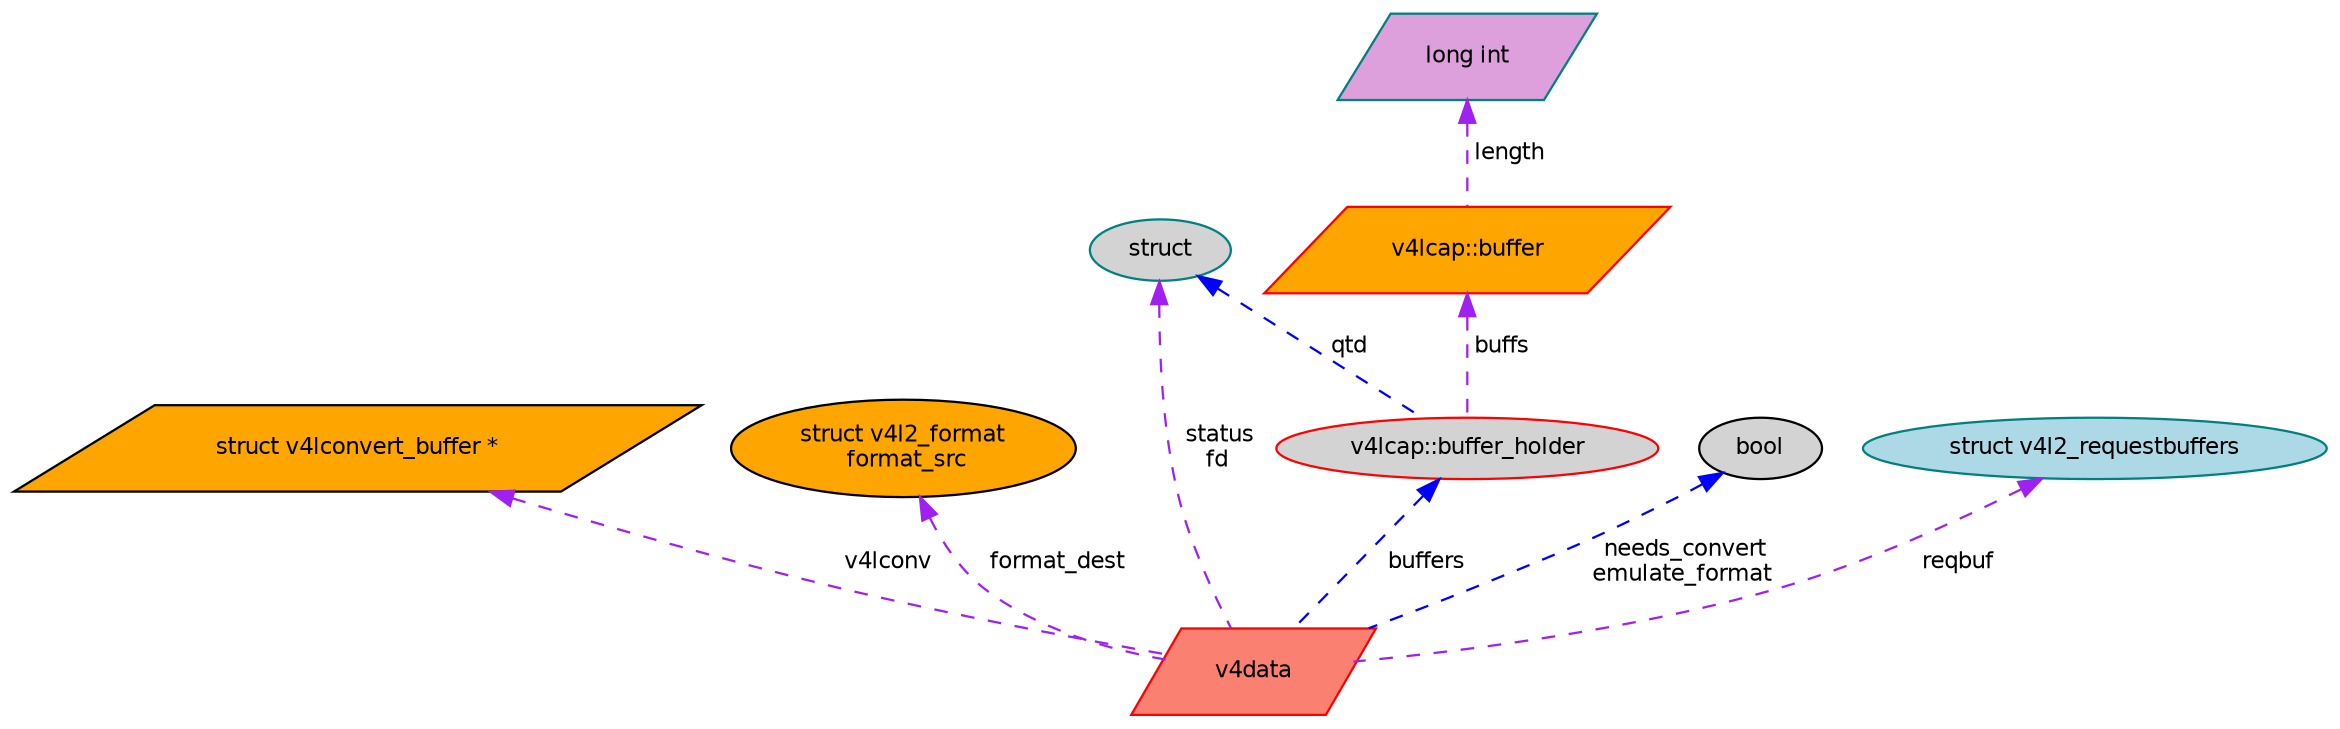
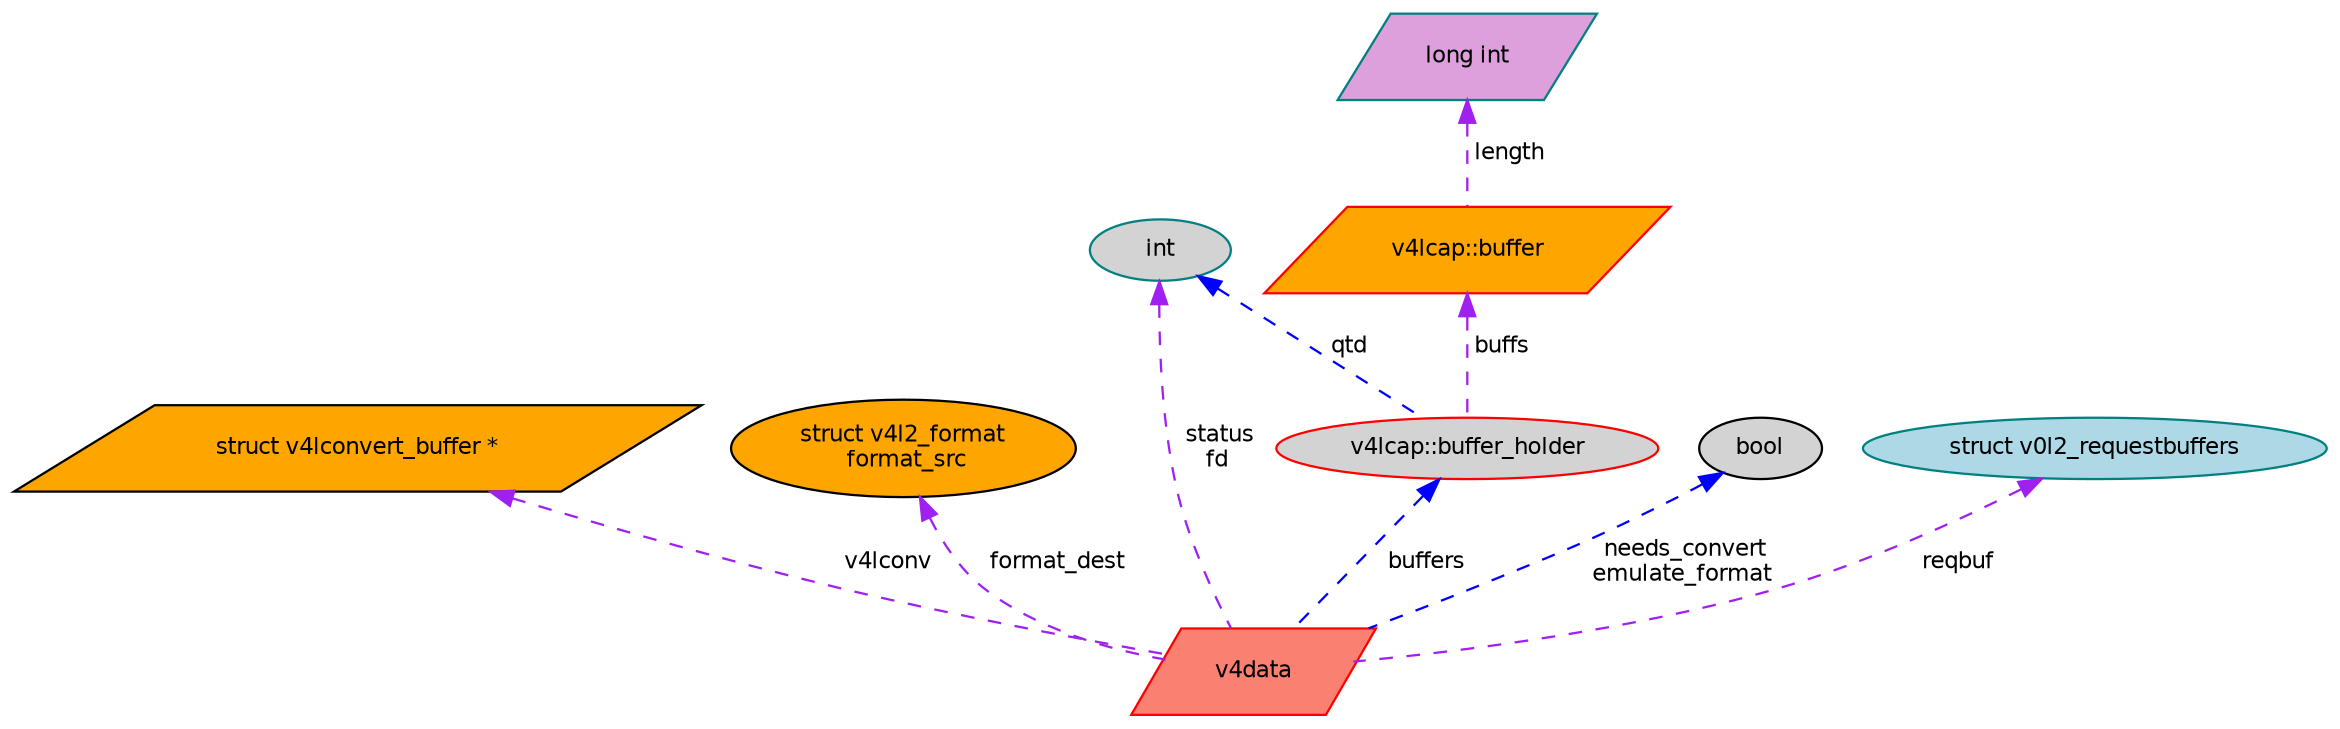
(1160, 250) -> (1160, 250)
(2095, 448) -> (2095, 448)
